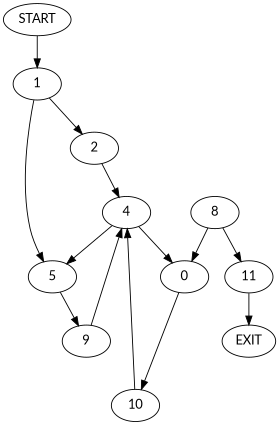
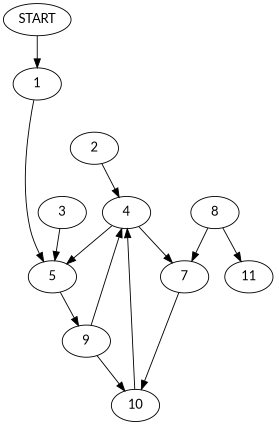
(63, 113) -> none
none -> (62, 213)
(185, 277) -> (185, 277)
(249, 341) -> none
none -> (108, 370)
